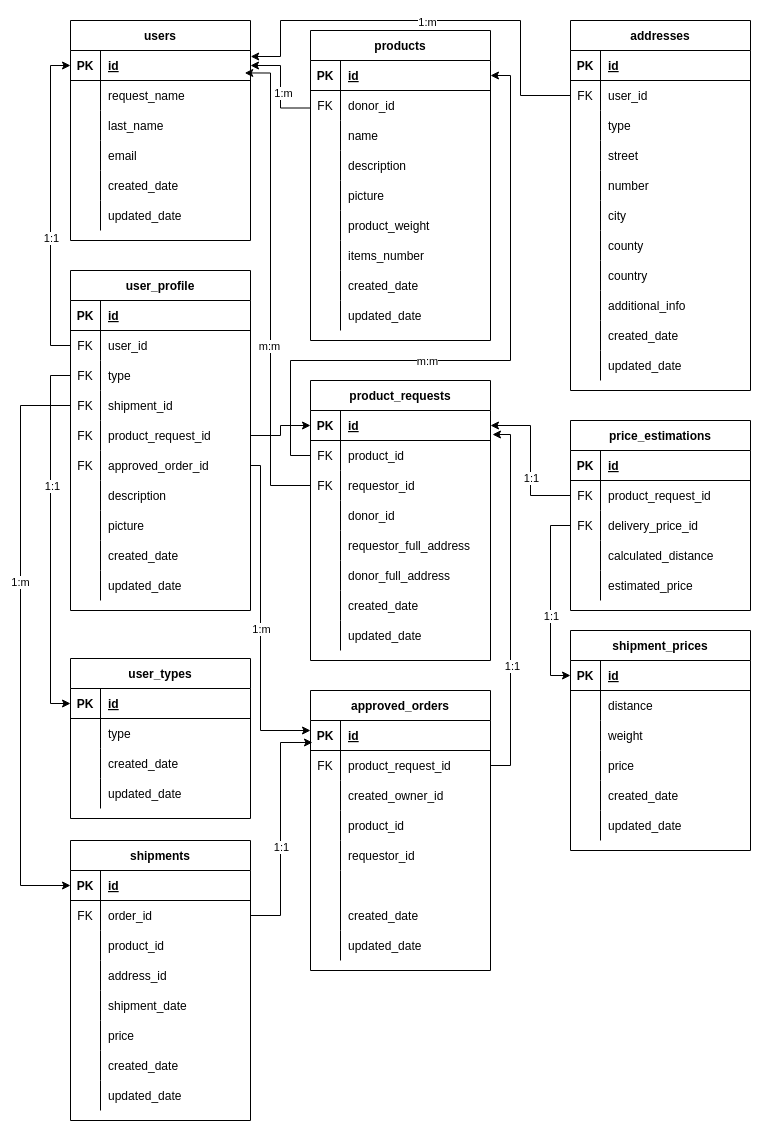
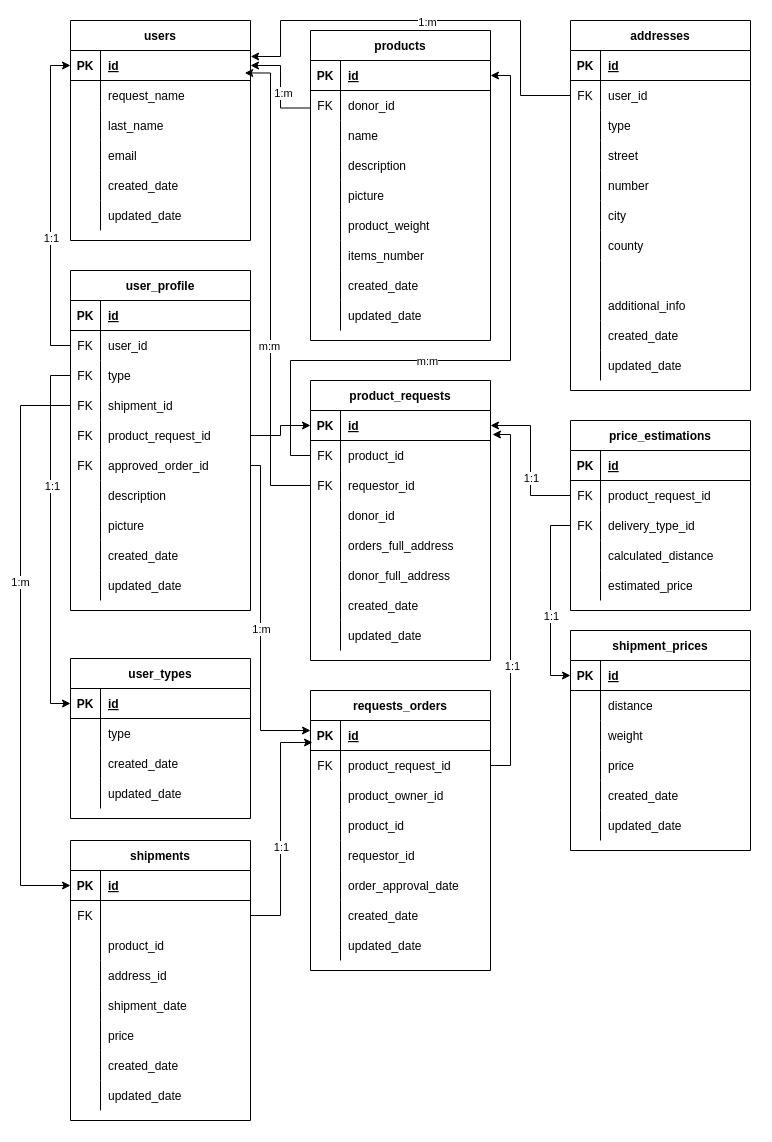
(676, 276) -> none
(659, 526) -> (657, 526)
(419, 546) -> (409, 546)
(400, 706) -> (400, 706)
(400, 796) -> (400, 796)
none -> (416, 886)
(176, 916) -> none
